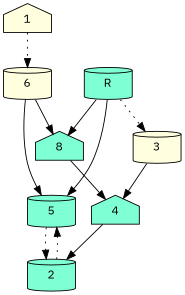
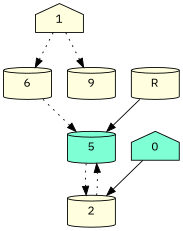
none -> (91, 83)
(108, 83) -> (155, 83)
(25, 144) -> (56, 112)
(59, 147) -> none
(157, 147) -> none
(115, 211) -> (155, 147)
(51, 275) -> (91, 211)
